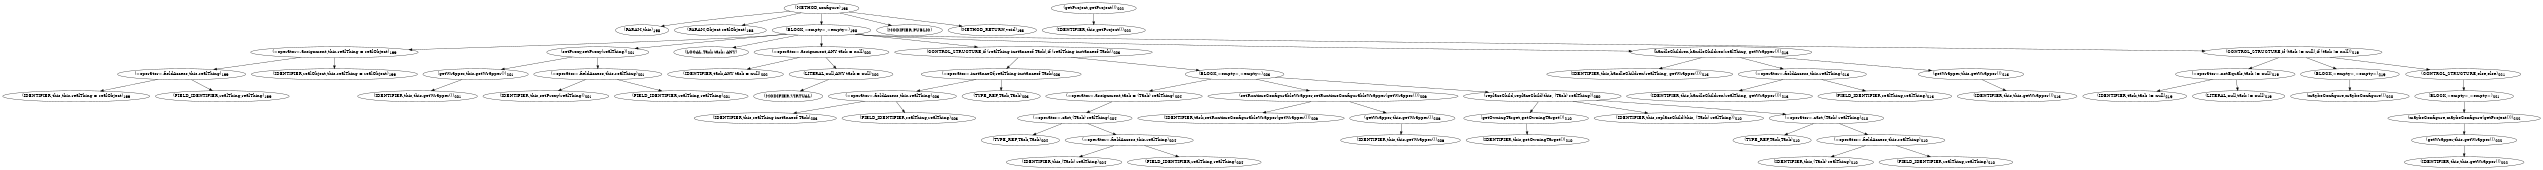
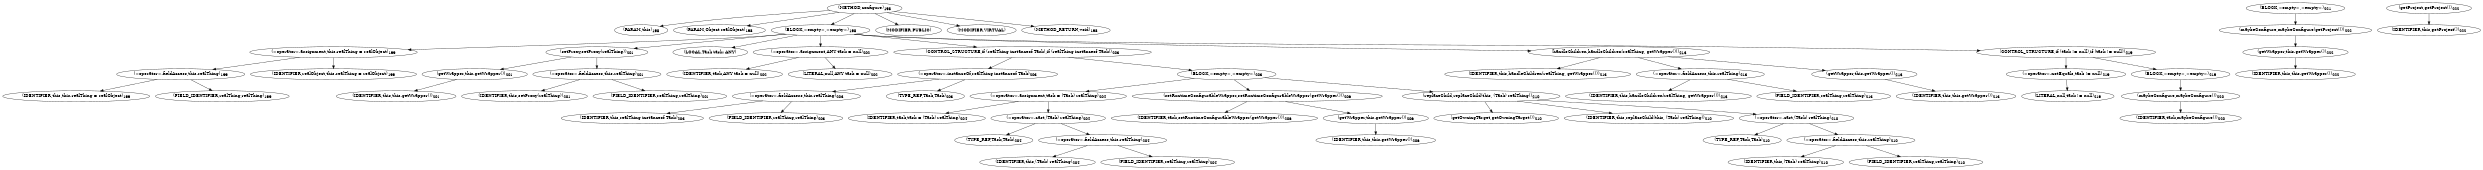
(2463, 74) -> none
(816, 85) -> (922, 19)
(1597, 96) -> (1536, 96)
(2135, 96) -> none
none -> (917, 118)
none -> (2181, 118)
(1528, 140) -> none
